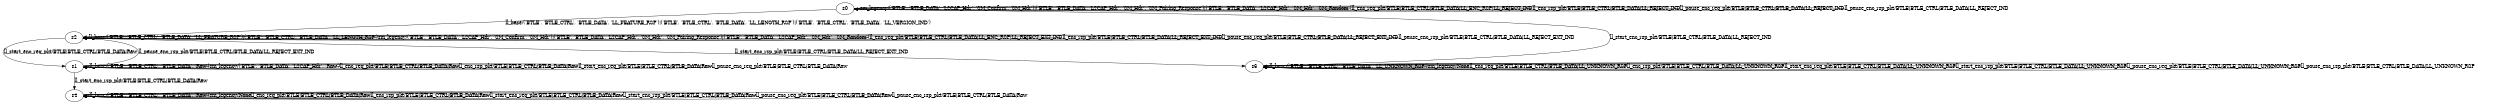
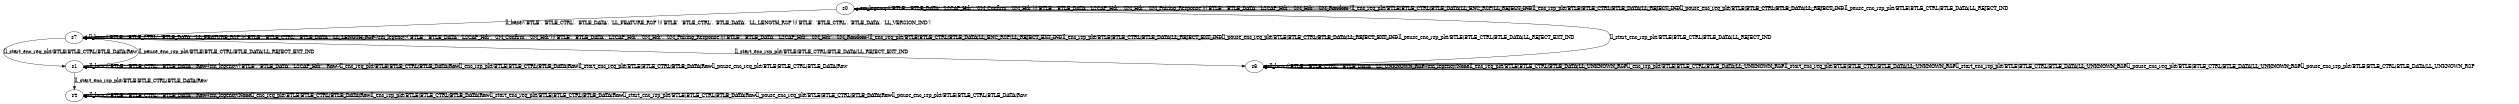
(74, 38) -> (74, 38)
